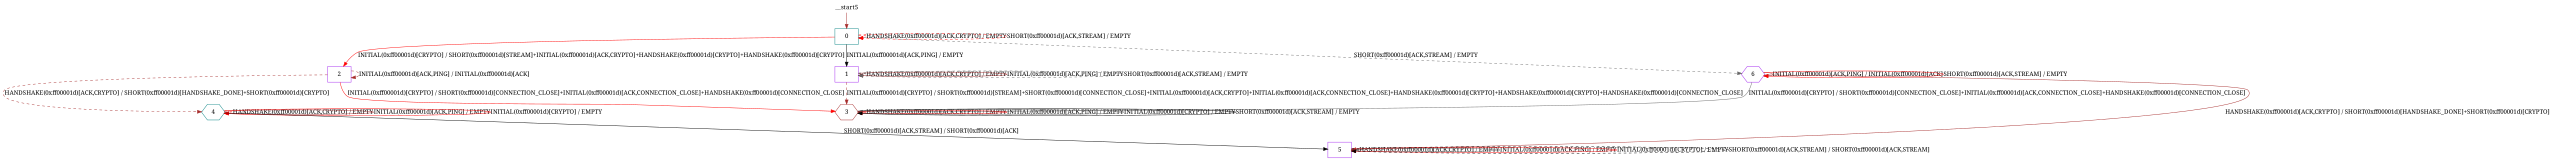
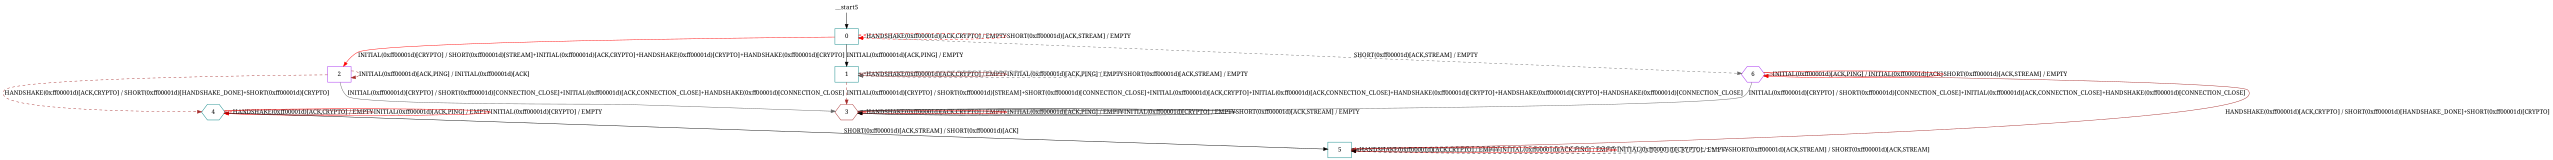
(847, 18) -> (847, 18)
(847, 74) -> (847, 74)
(581, 104) -> (581, 104)
(1340, 150) -> (1340, 150)
